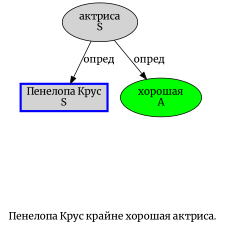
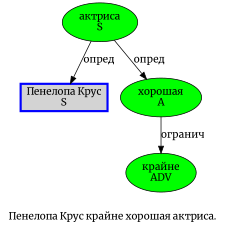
(100, 22) -> (100, 22)
none -> (161, 173)
